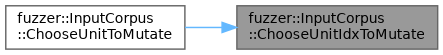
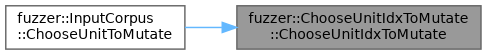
(337, 27) -> (359, 27)
